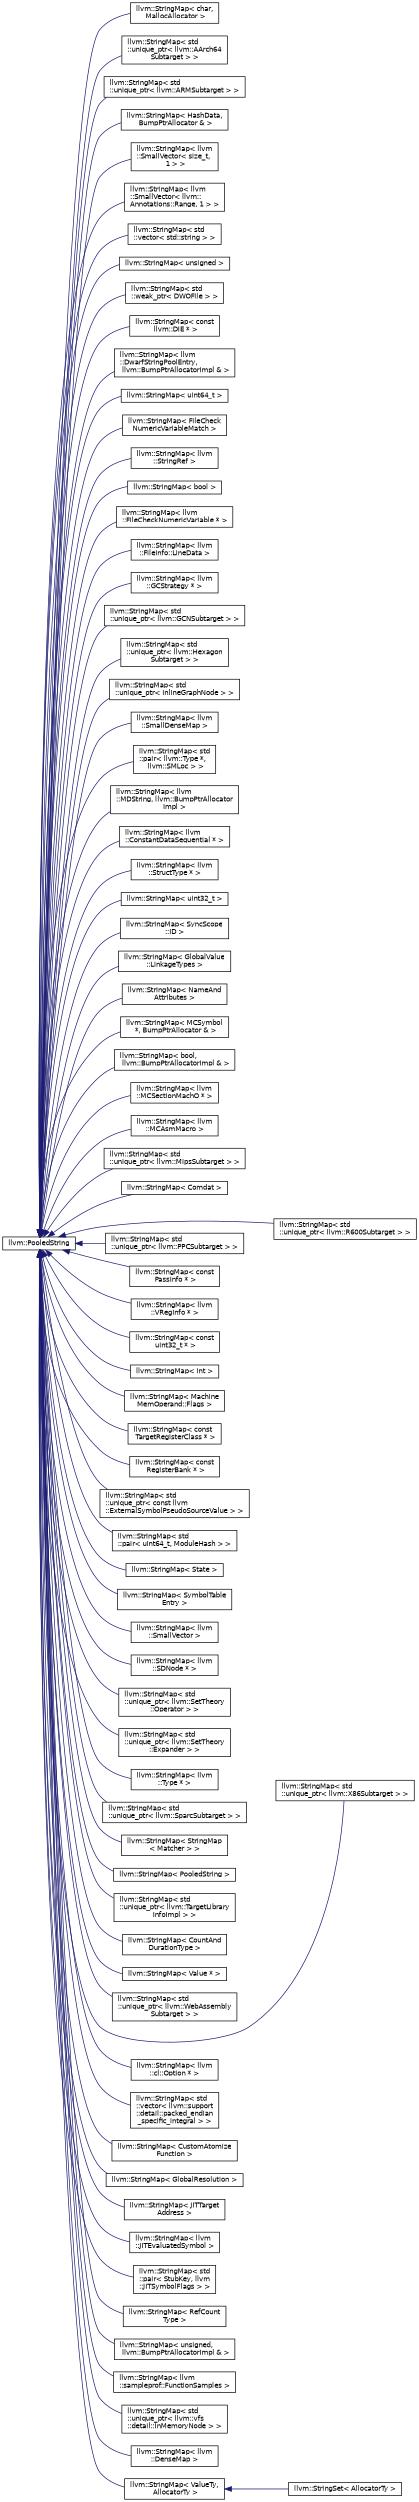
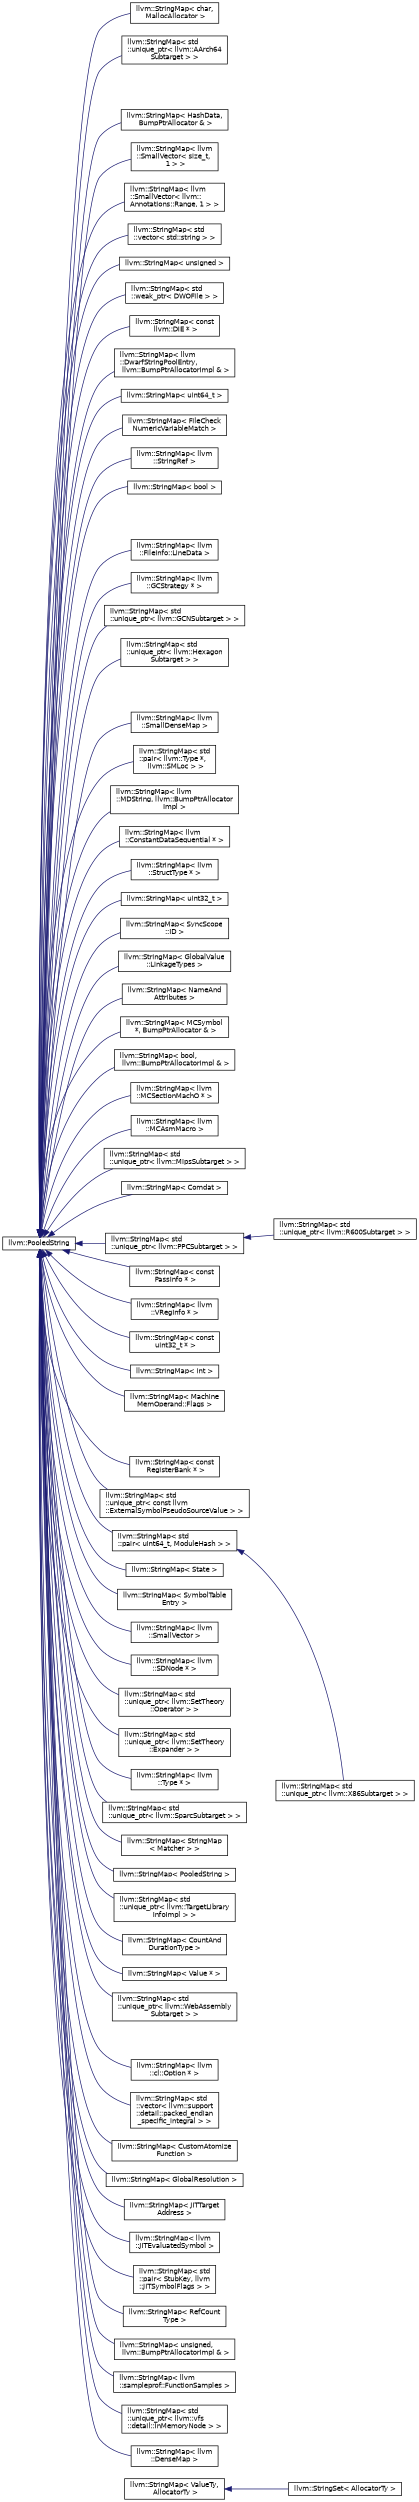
(175, 87) -> none
(175, 517) -> none
(175, 690) -> none
(169, 1222) -> (262, 1236)
(175, 1434) -> none
(55, 1880) -> none
(85, 1993) -> (314, 1657)
